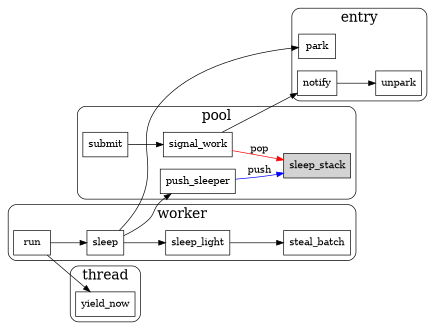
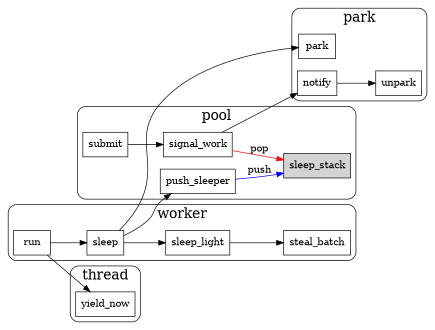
(359, 18) -> (359, 18)
